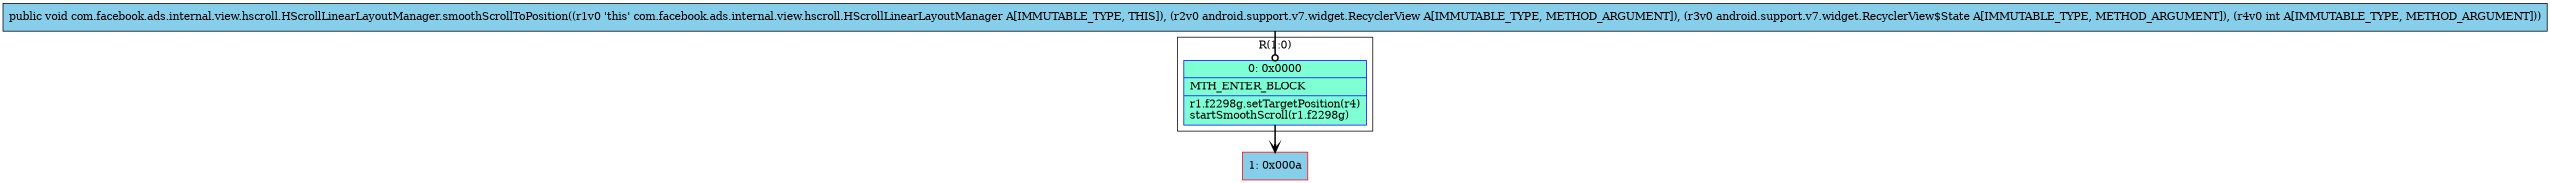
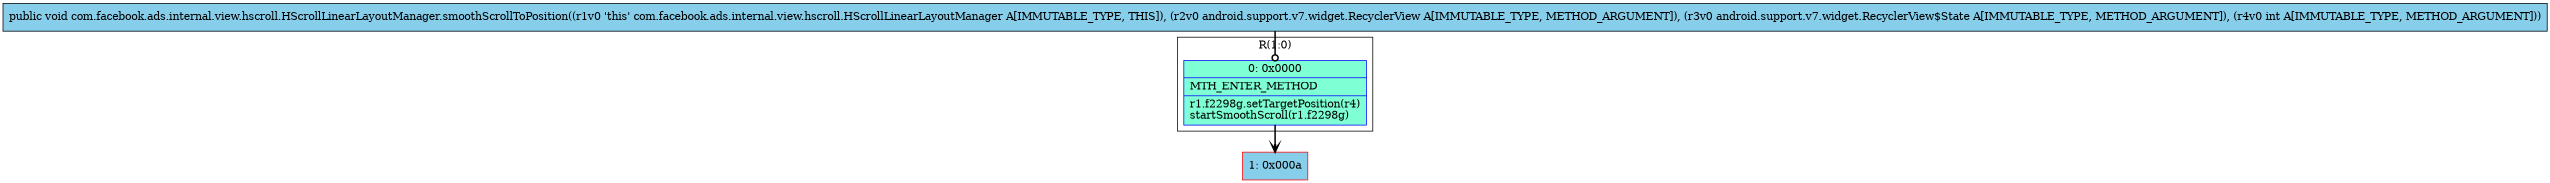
(1248, 86) -> (1254, 86)
